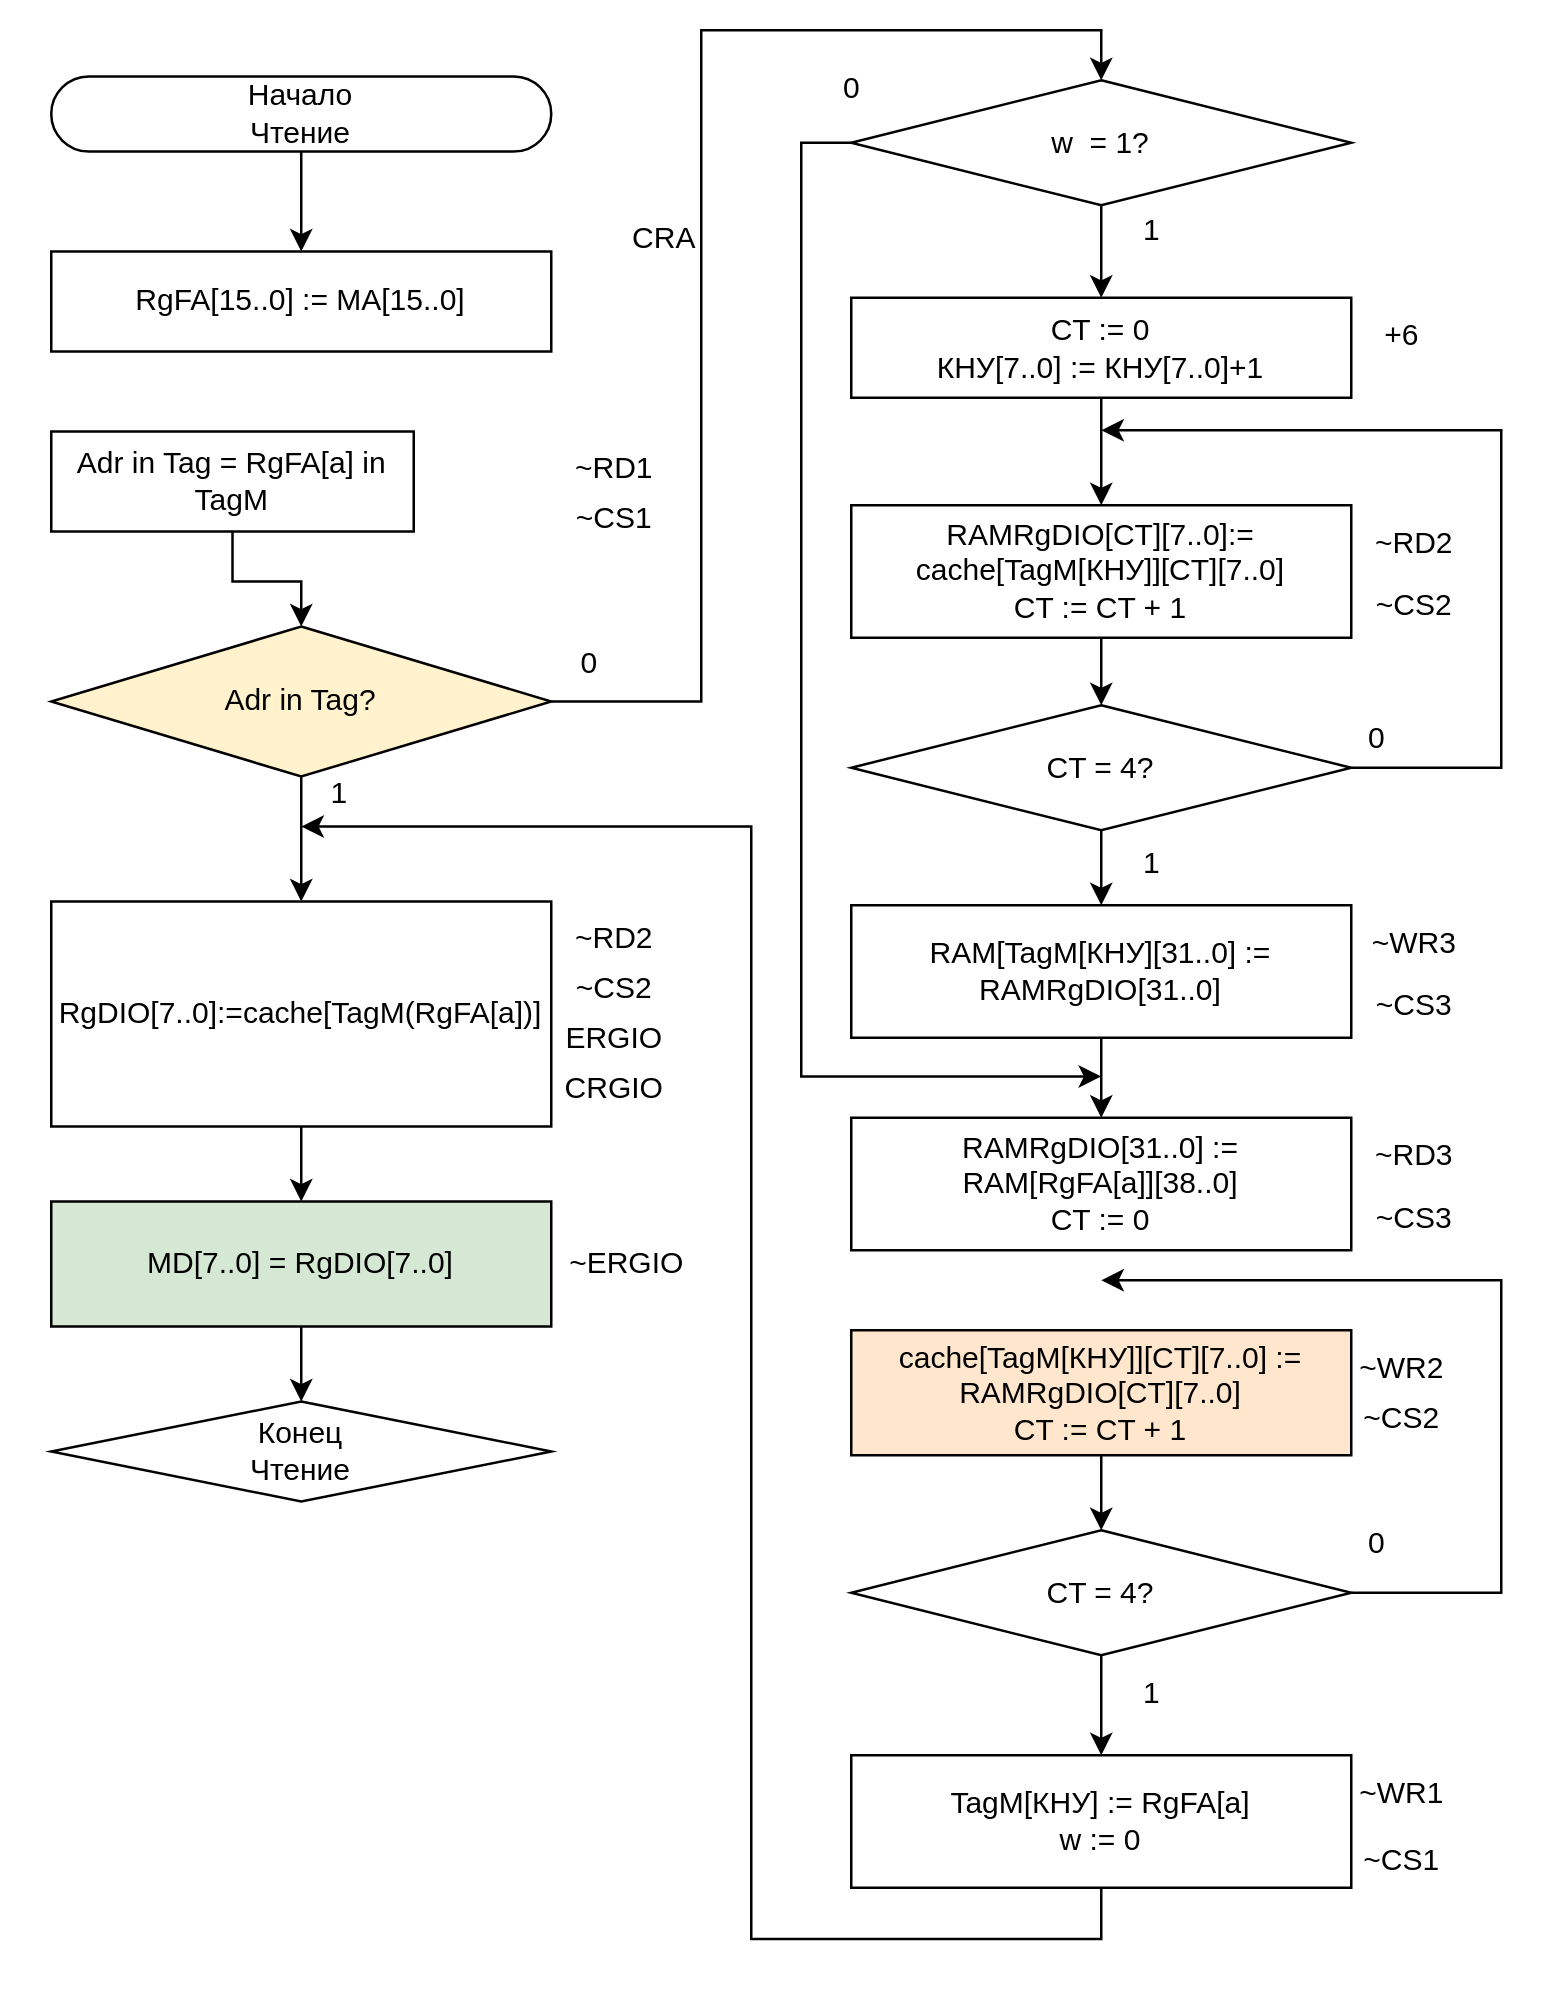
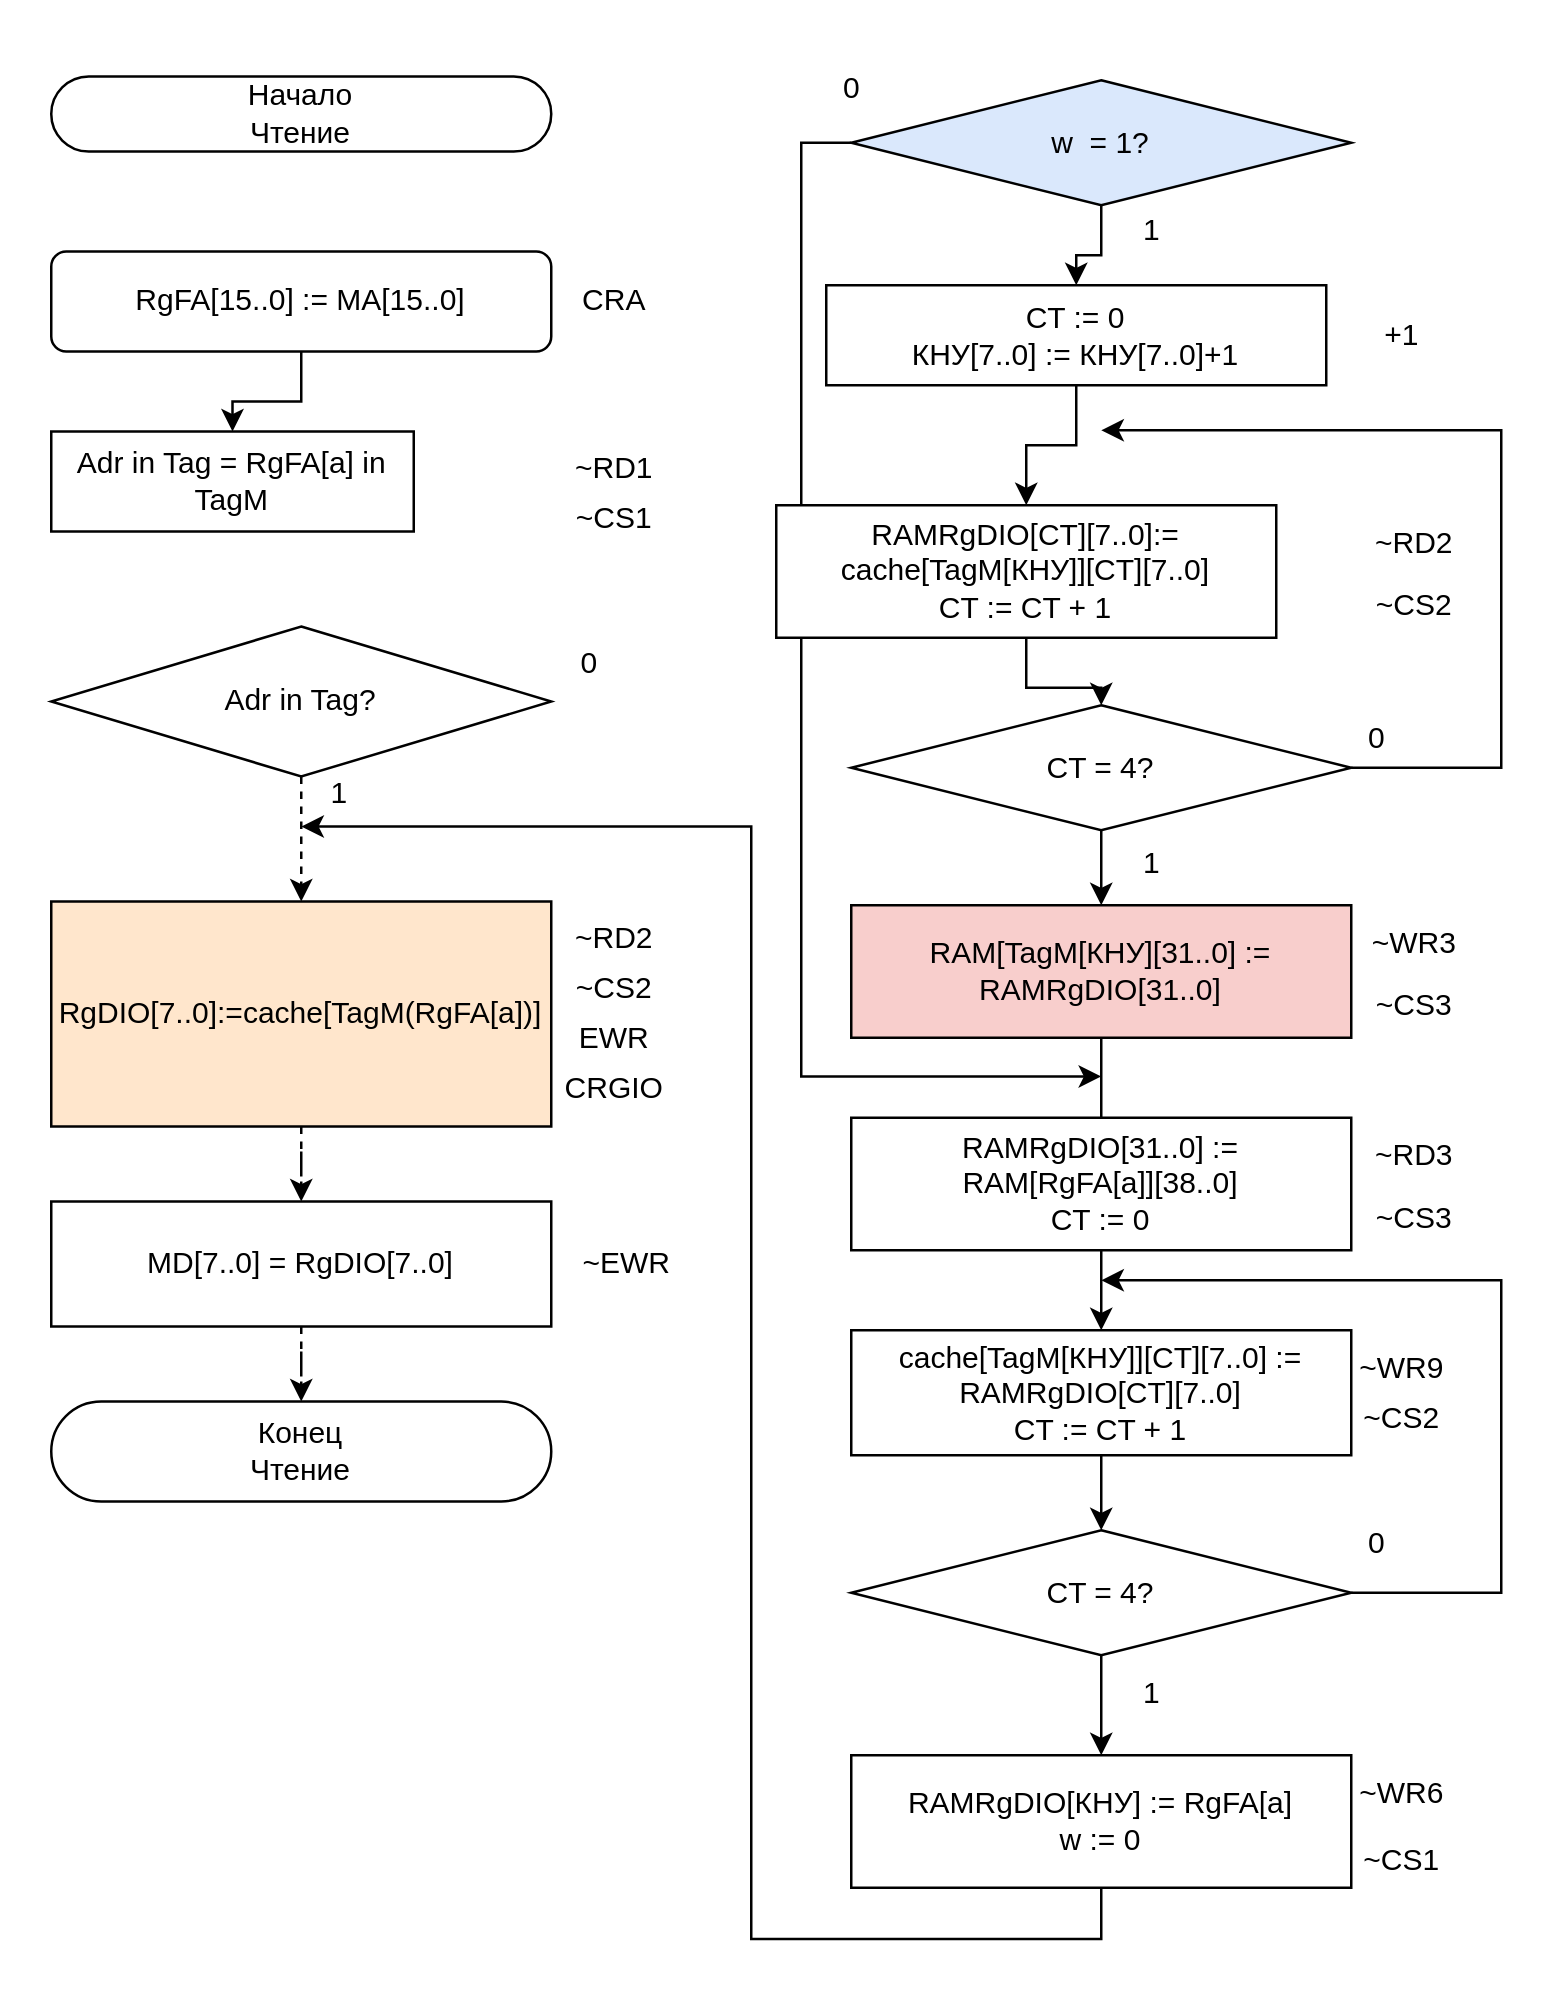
(1101, 143) -> (1101, 143)
(301, 193) -> none
(701, 224) -> none
(664, 239) -> (614, 301)
(301, 301) -> (301, 301)
(1403, 336) -> (1403, 336)
(1101, 348) -> (1076, 335)
none -> (285, 401)
(1101, 571) -> (1026, 571)
(256, 581) -> none
(301, 701) -> (301, 701)
(301, 832) -> (301, 832)
(1101, 971) -> (1101, 971)
(301, 1014) -> (301, 1014)
(615, 1039) -> (615, 1039)
(1101, 1099) -> (1101, 1106)
(301, 1142) -> (301, 1142)
(301, 1264) -> (301, 1264)
(628, 1264) -> (628, 1264)
none -> (1101, 1298)
(301, 1342) -> (301, 1342)
(1403, 1369) -> (1403, 1369)
(1101, 1393) -> (1101, 1393)
(301, 1451) -> (301, 1451)
(1403, 1794) -> (1403, 1794)
(1101, 1821) -> (1101, 1821)
